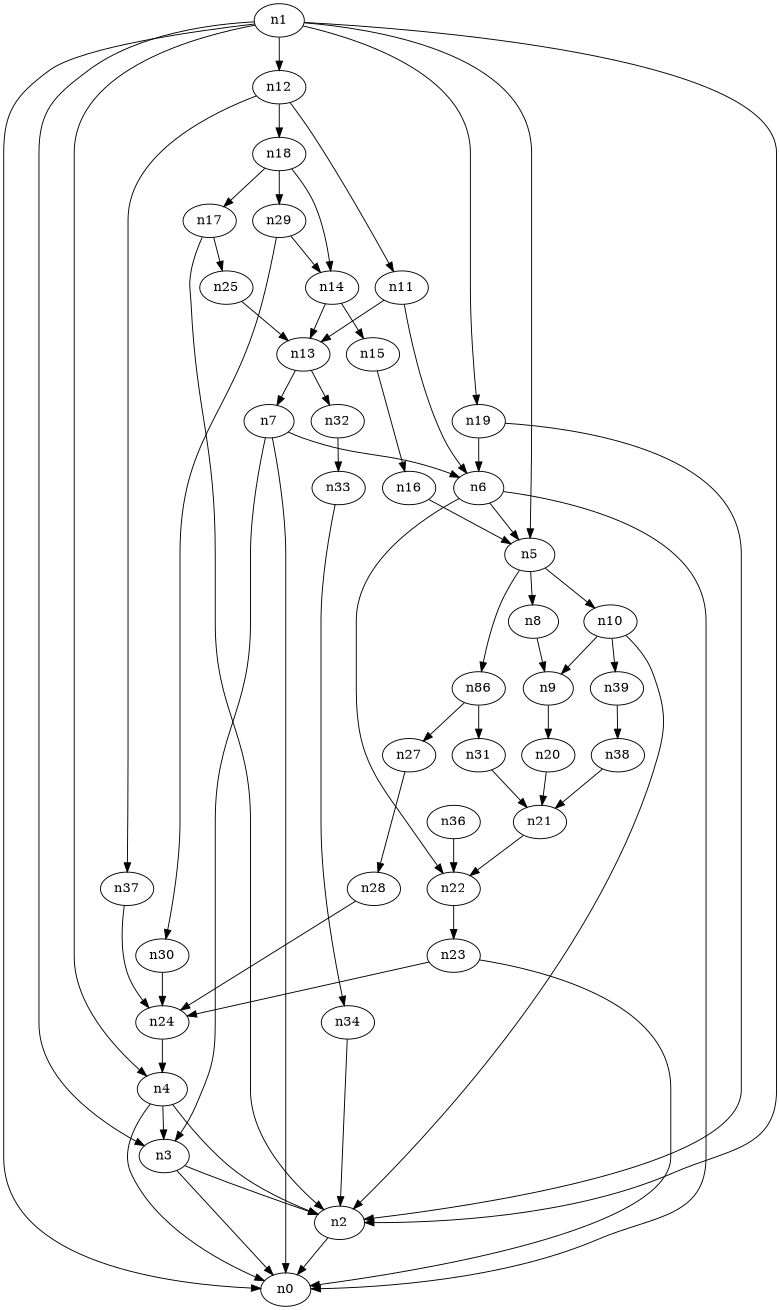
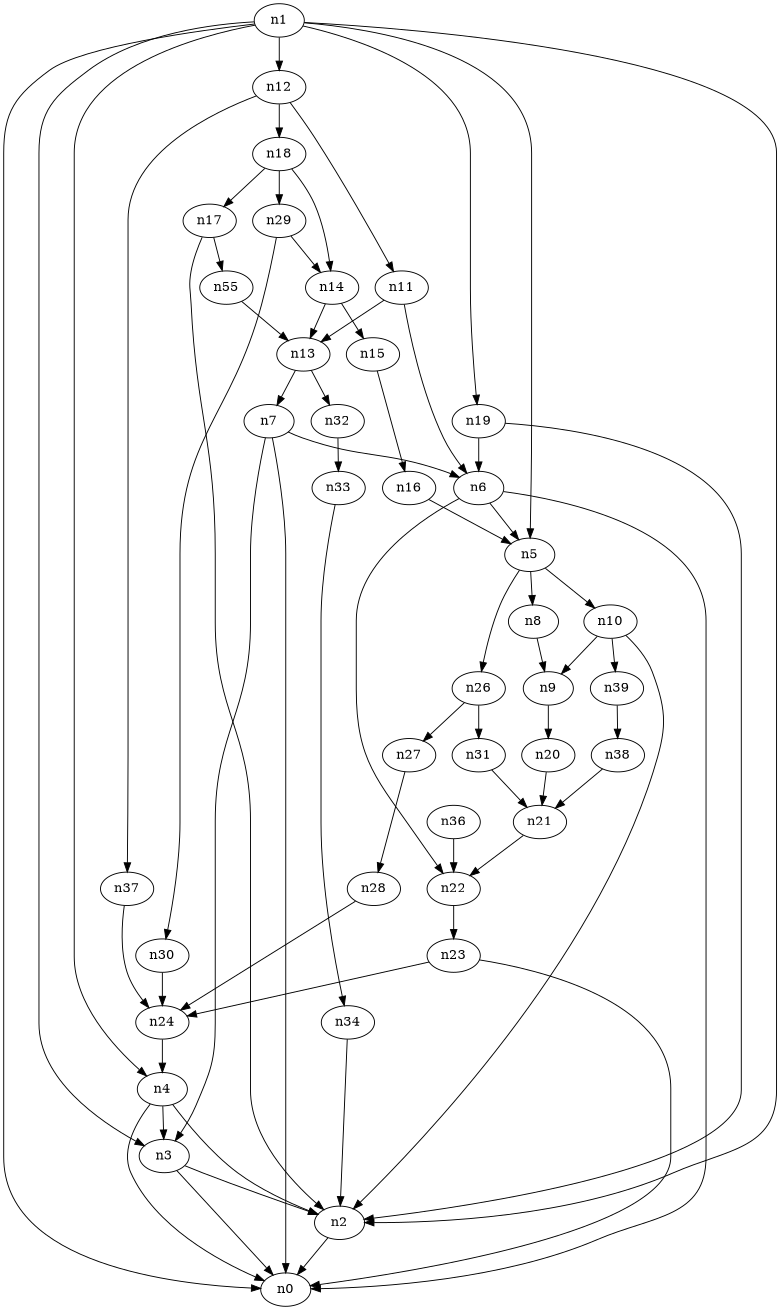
(226, 288) -> (226, 288)
(479, 688) -> (479, 688)
